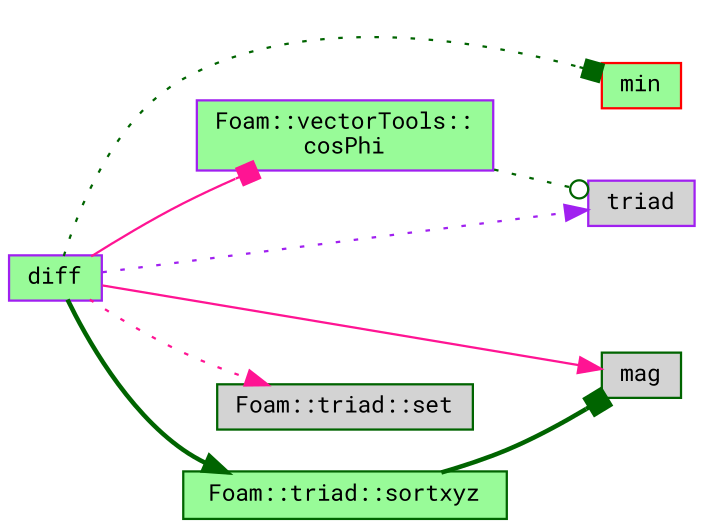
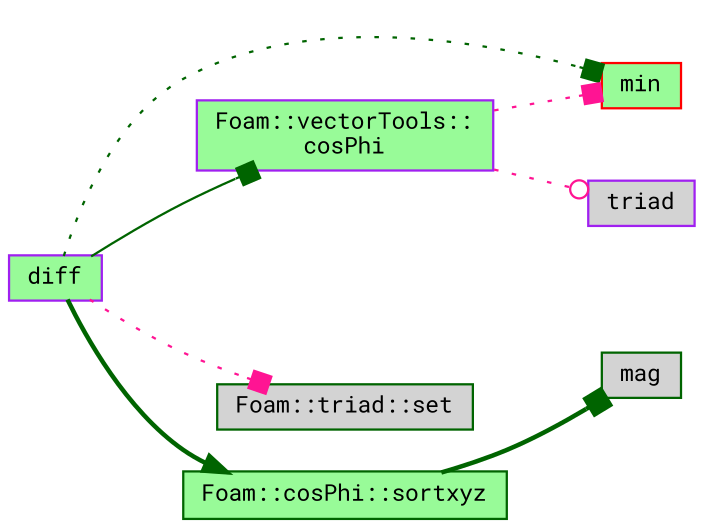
none -> (536, 103)
(532, 178) -> (532, 178)
(162, 215) -> (162, 215)
(334, 243) -> none
(340, 325) -> none
(166, 344) -> (166, 344)
(345, 495) -> (345, 495)
